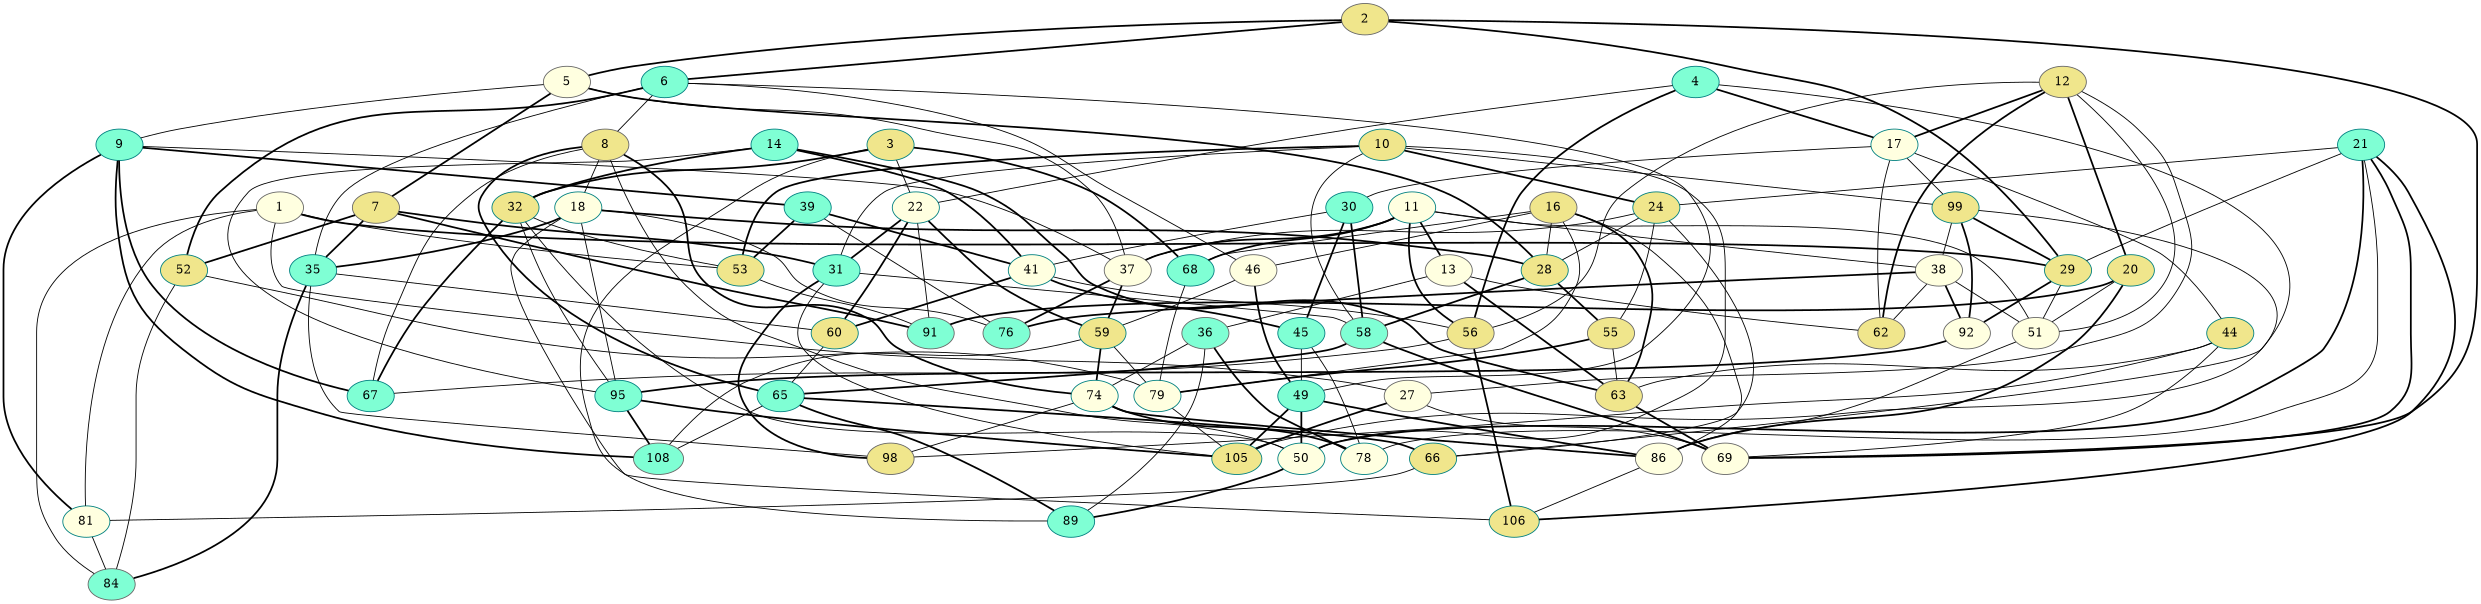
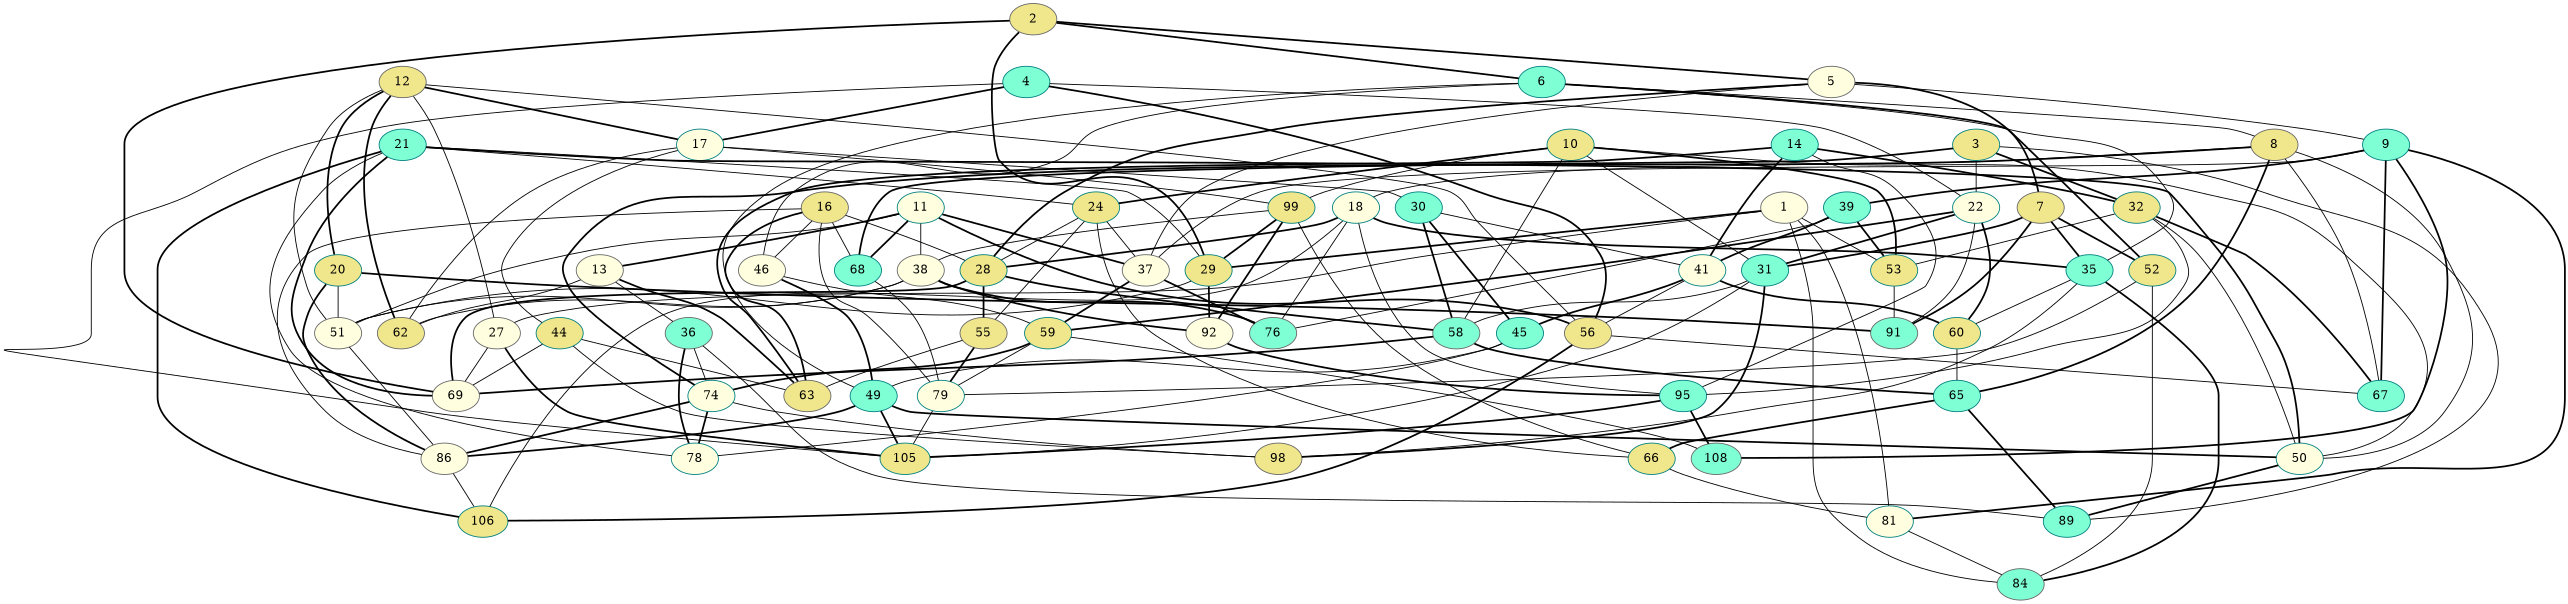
(720, 427) -> none
(1672, 427) -> (682, 293)
